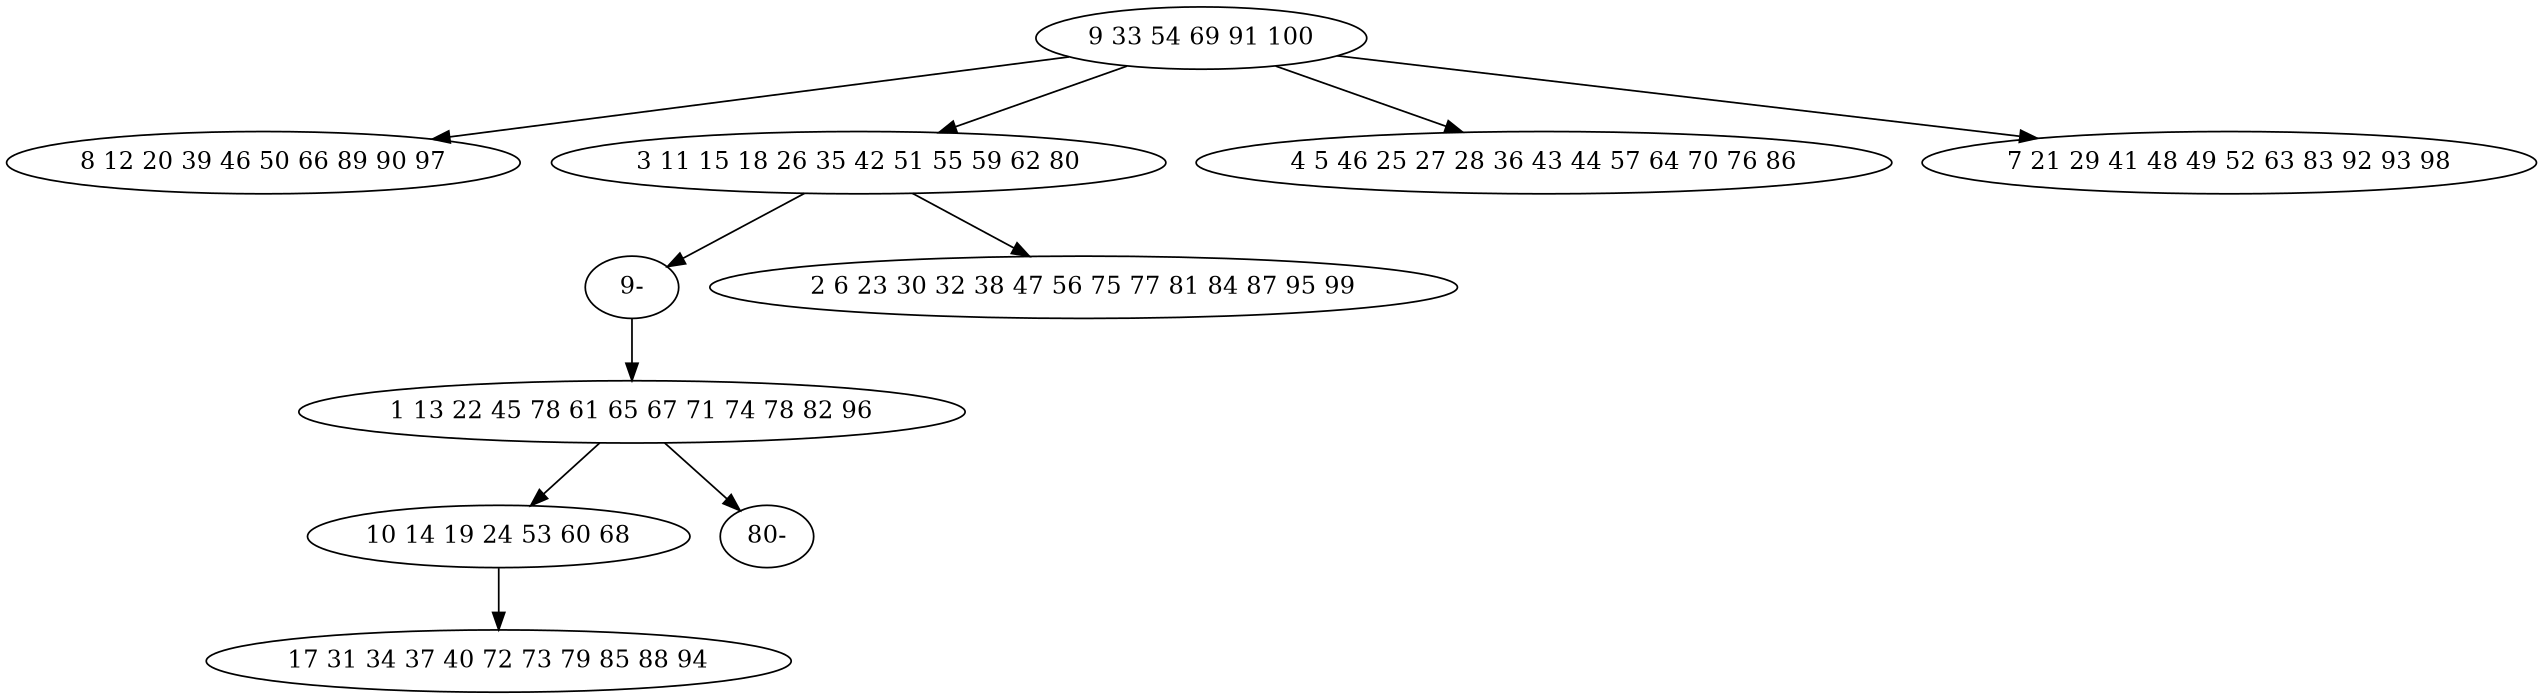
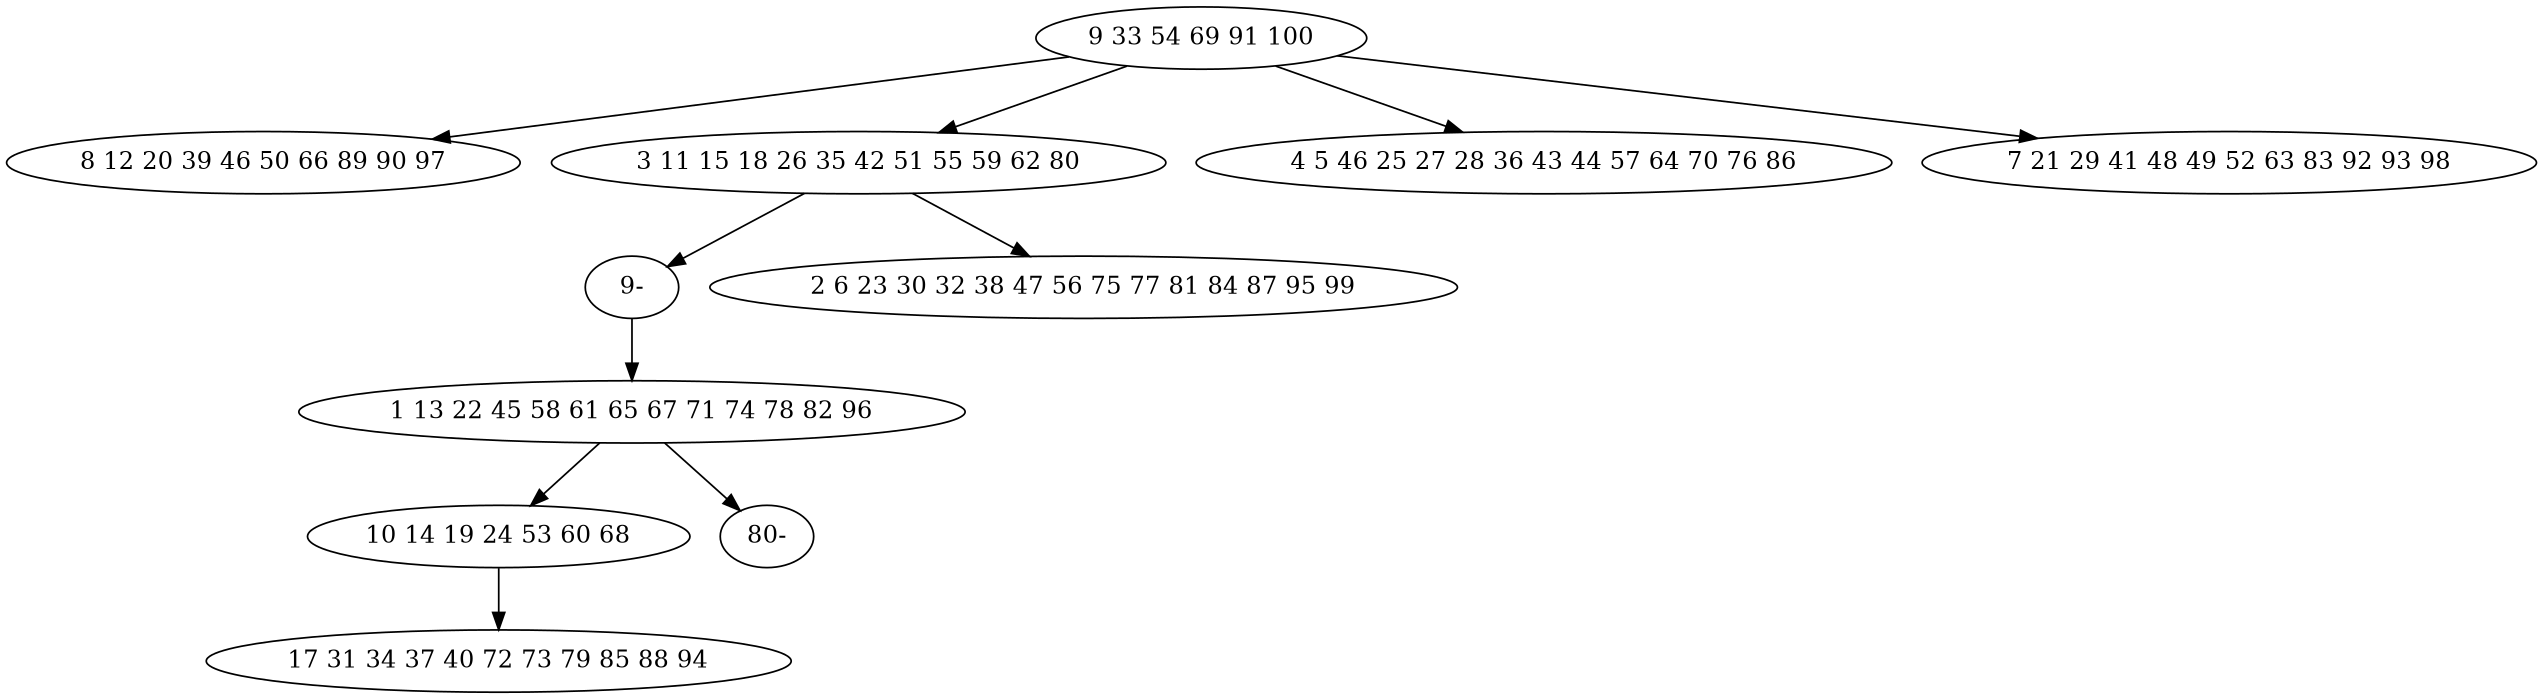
(632, 412) -> (632, 412)
